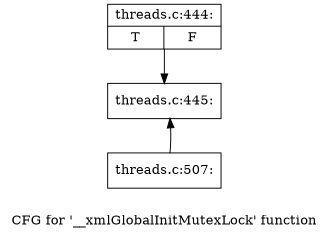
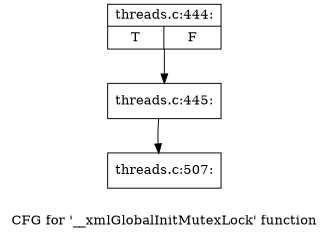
(171, 141) -> (158, 131)
